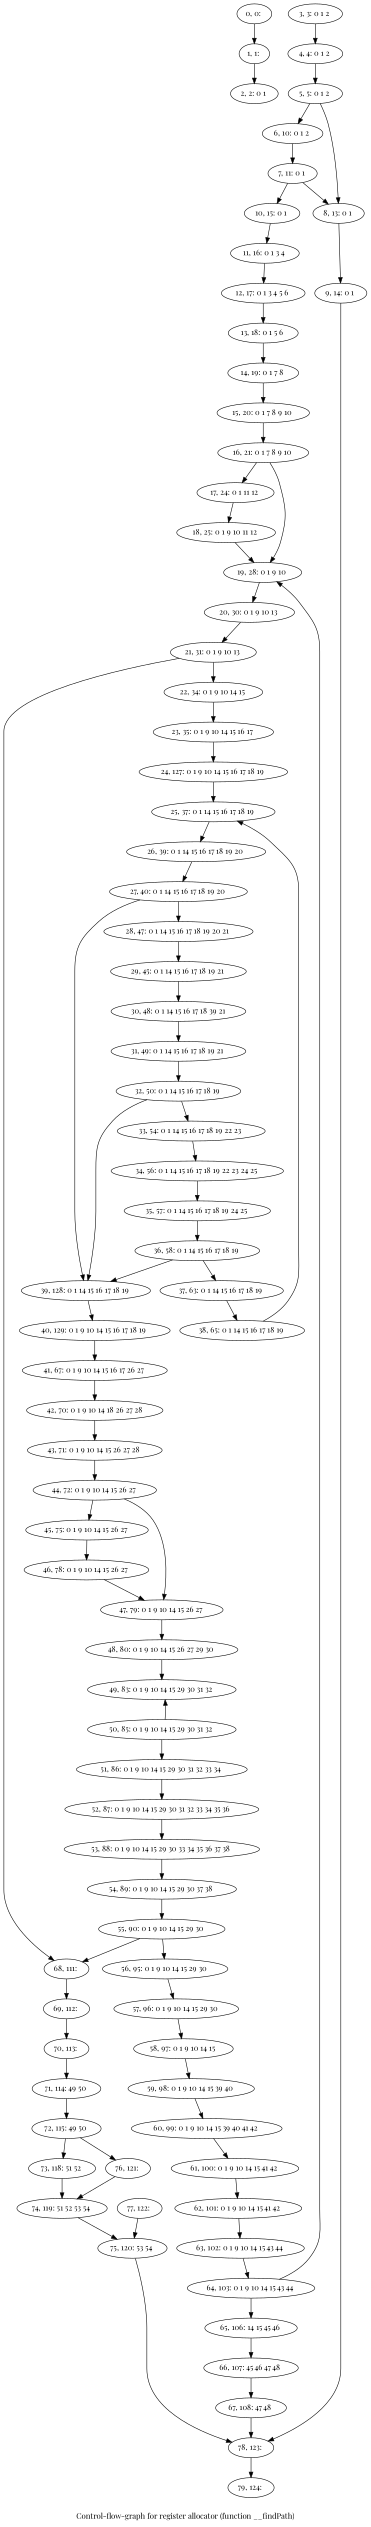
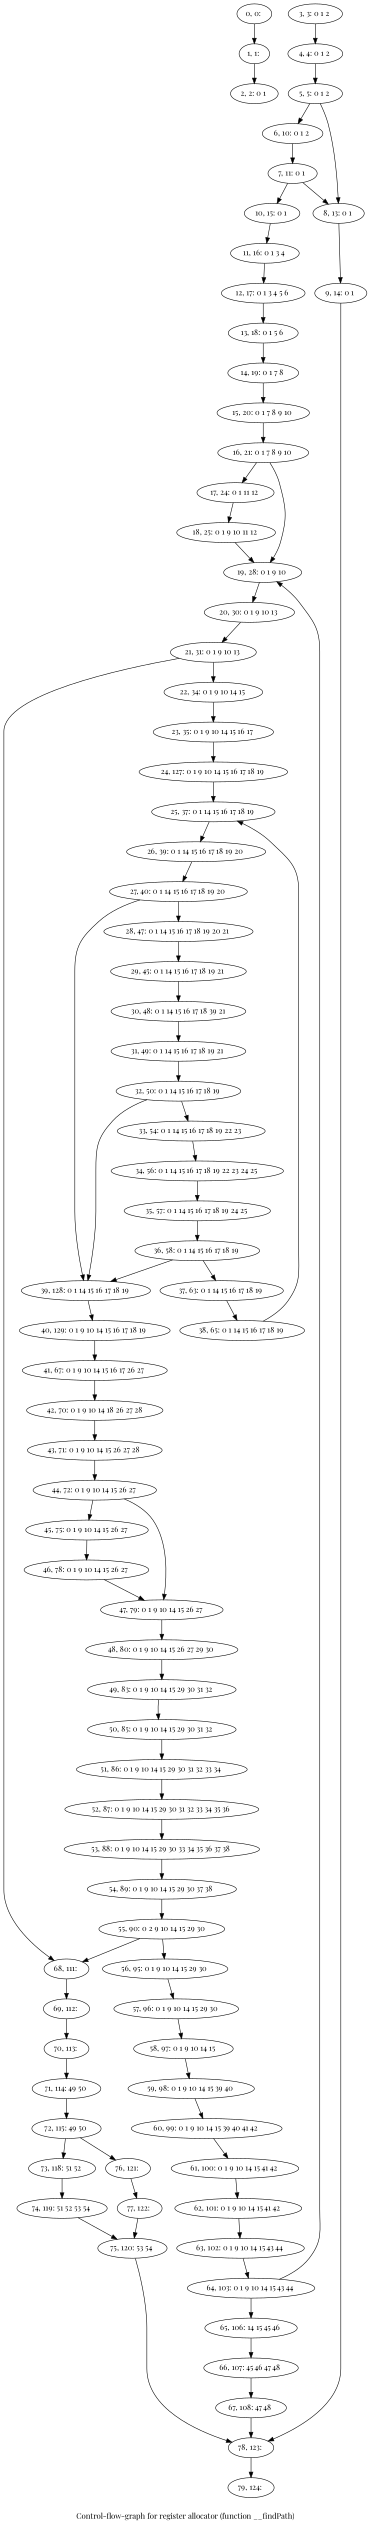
(166, 1712) -> (158, 1707)
(162, 1929) -> (162, 1929)
(99, 2186) -> (133, 2186)
